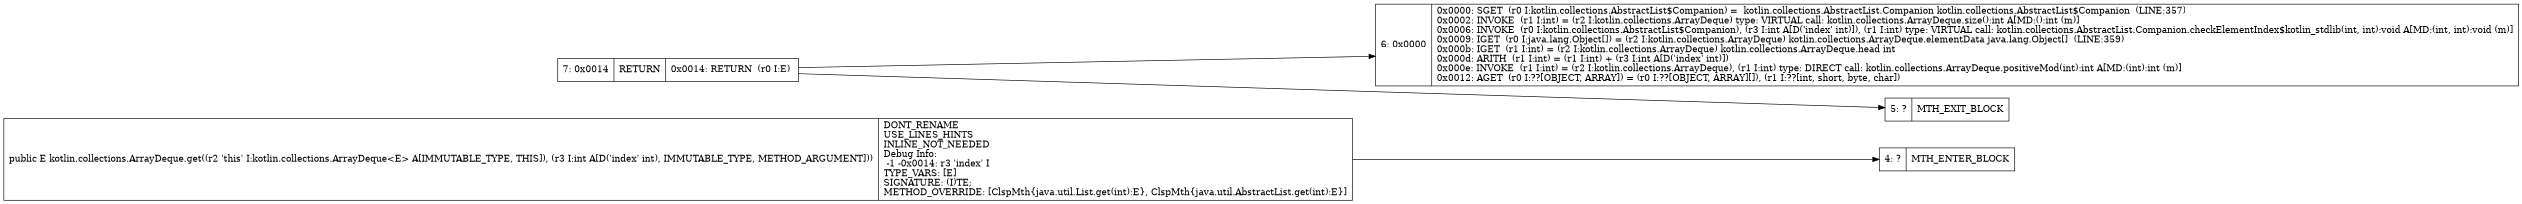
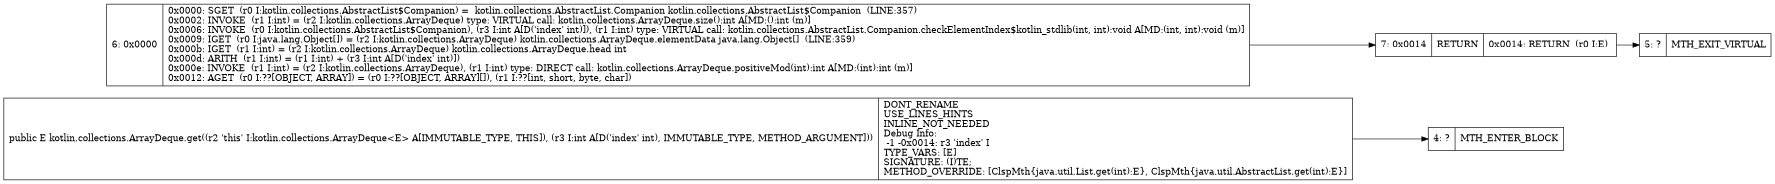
(1084, 62) -> (1309, 45)
(1960, 109) -> (1719, 45)
